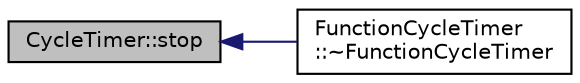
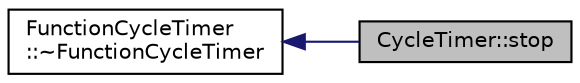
(270, 42) -> (332, 42)
